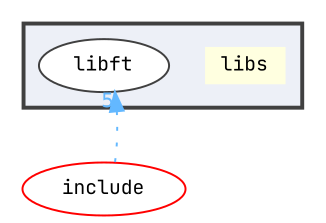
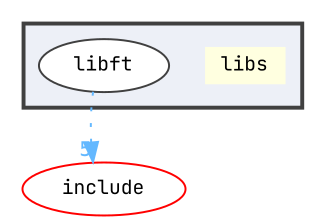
(117, 137) -> (91, 120)
